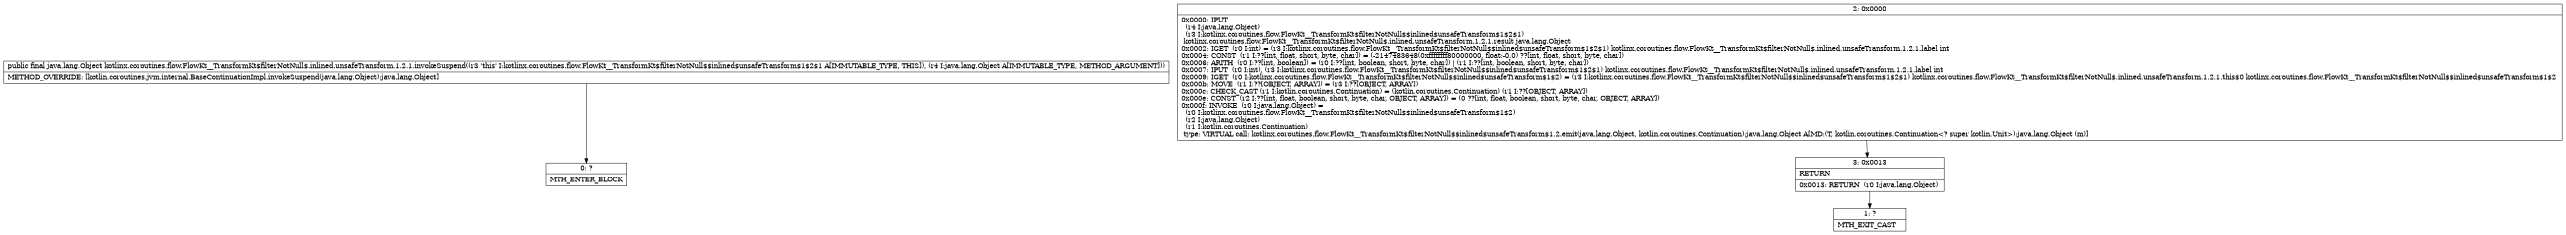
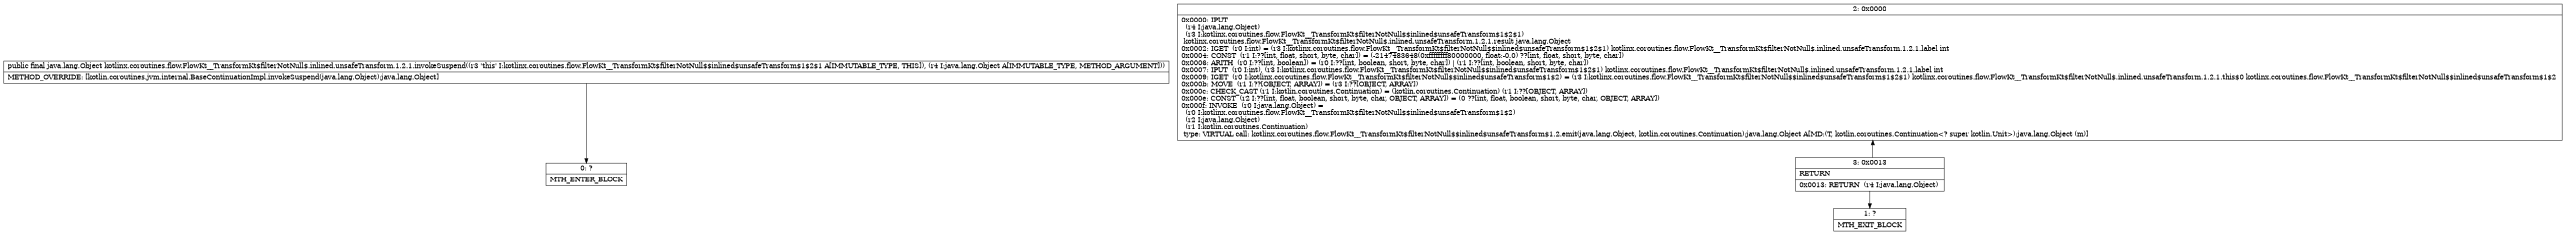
(1867, 147) -> (1873, 151)
(1870, 185) -> (1870, 185)
(1867, 225) -> (1870, 225)
